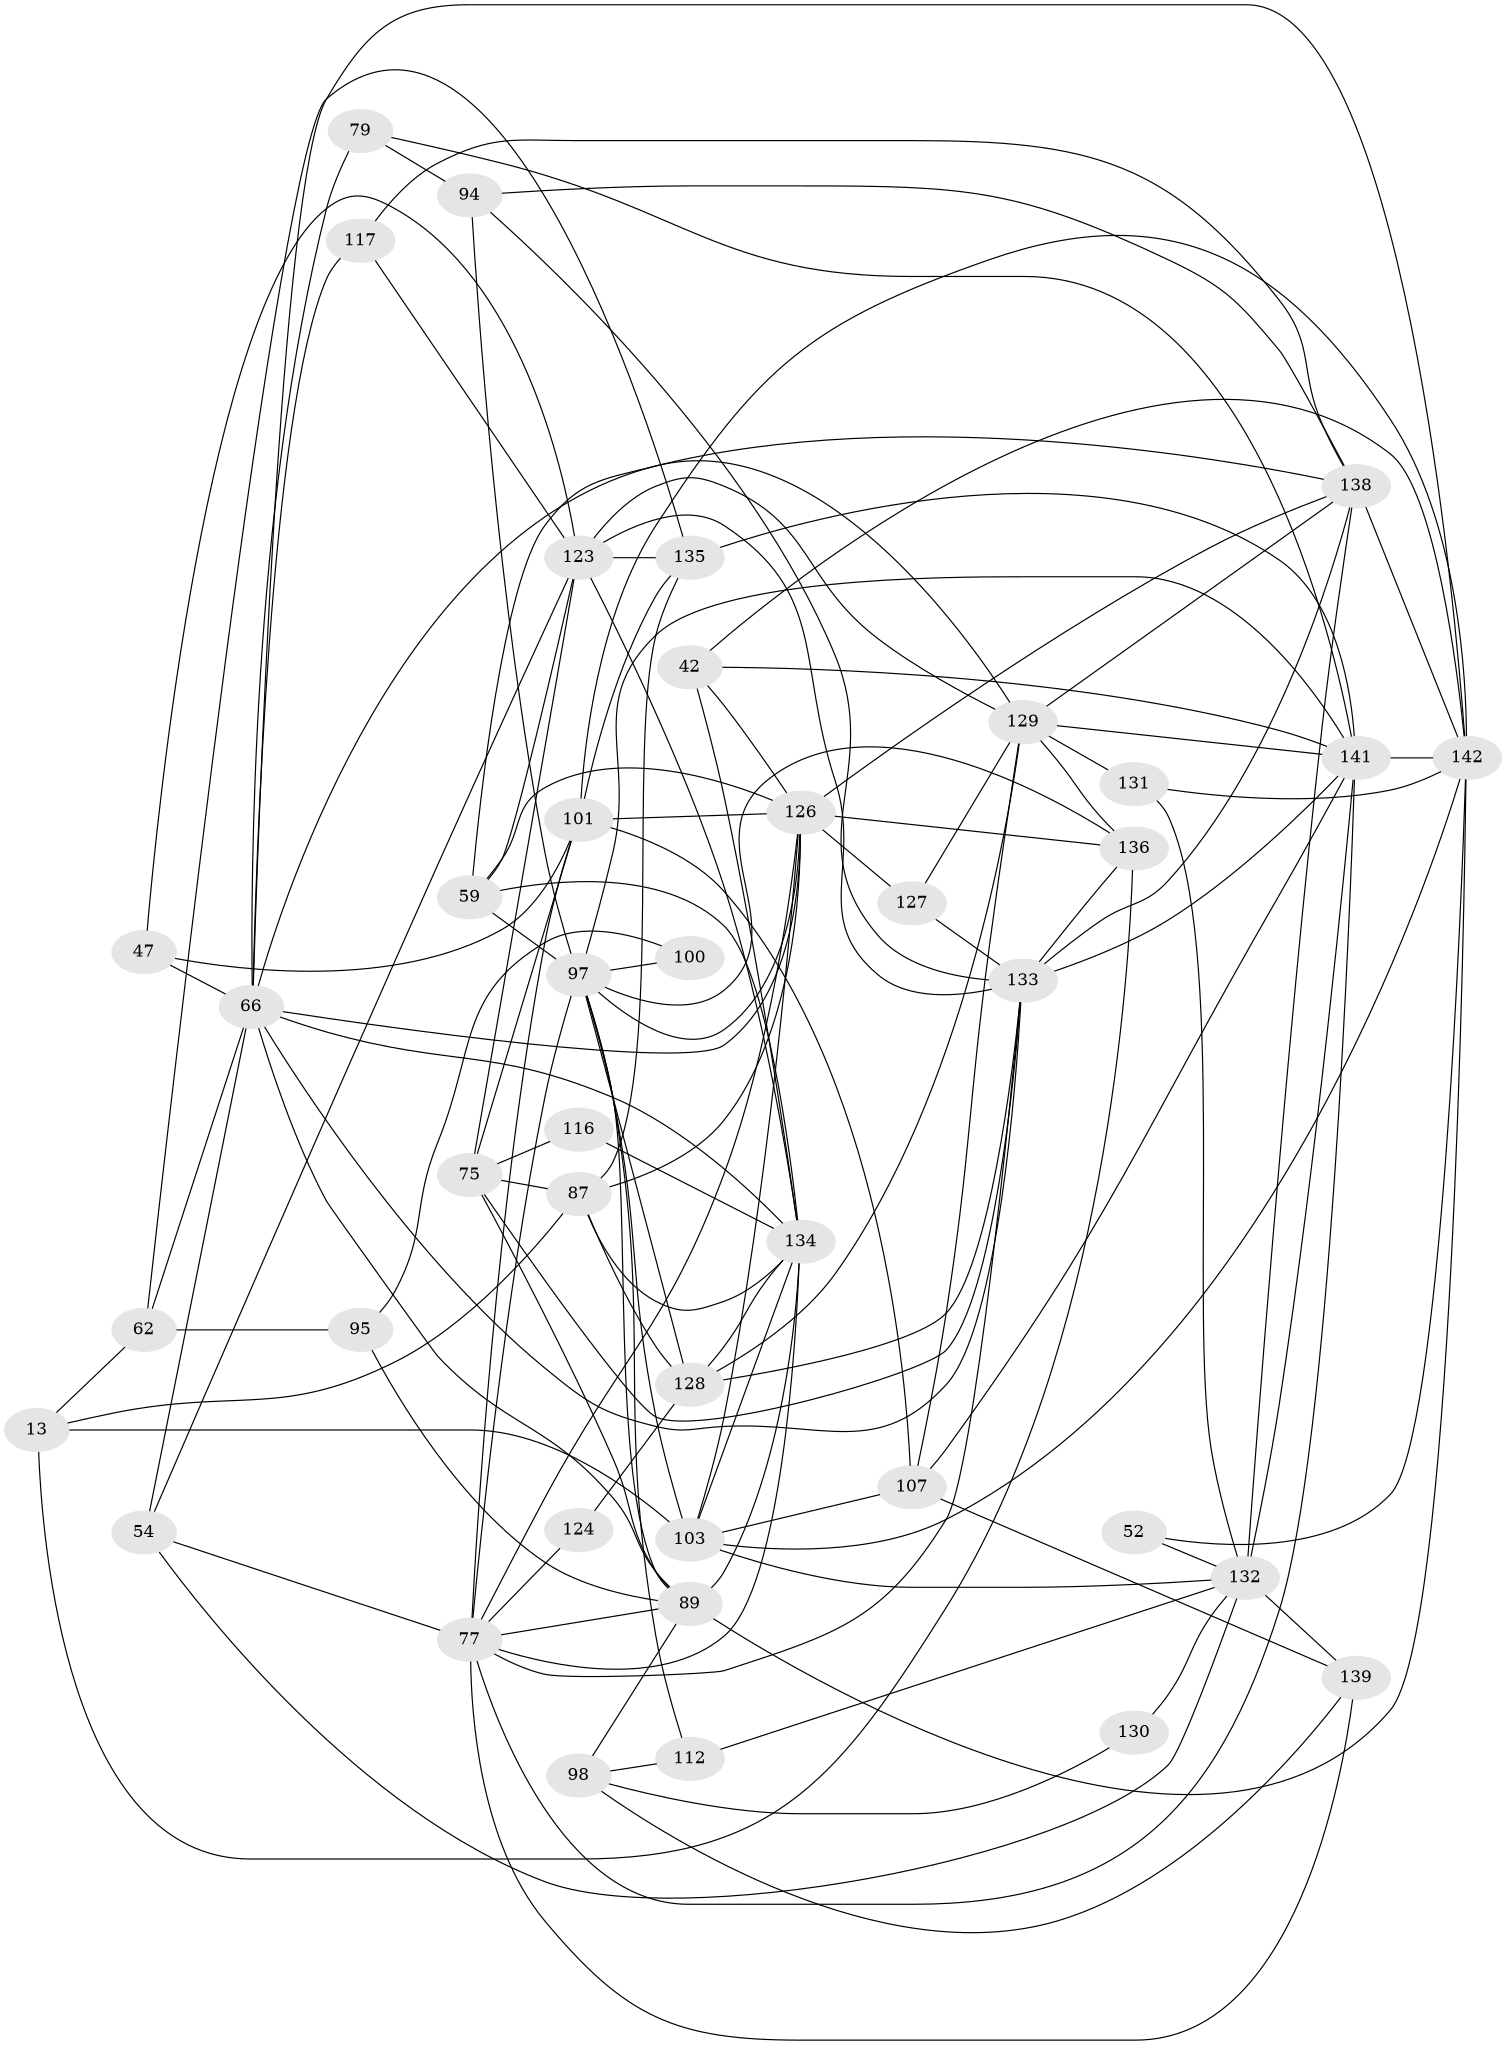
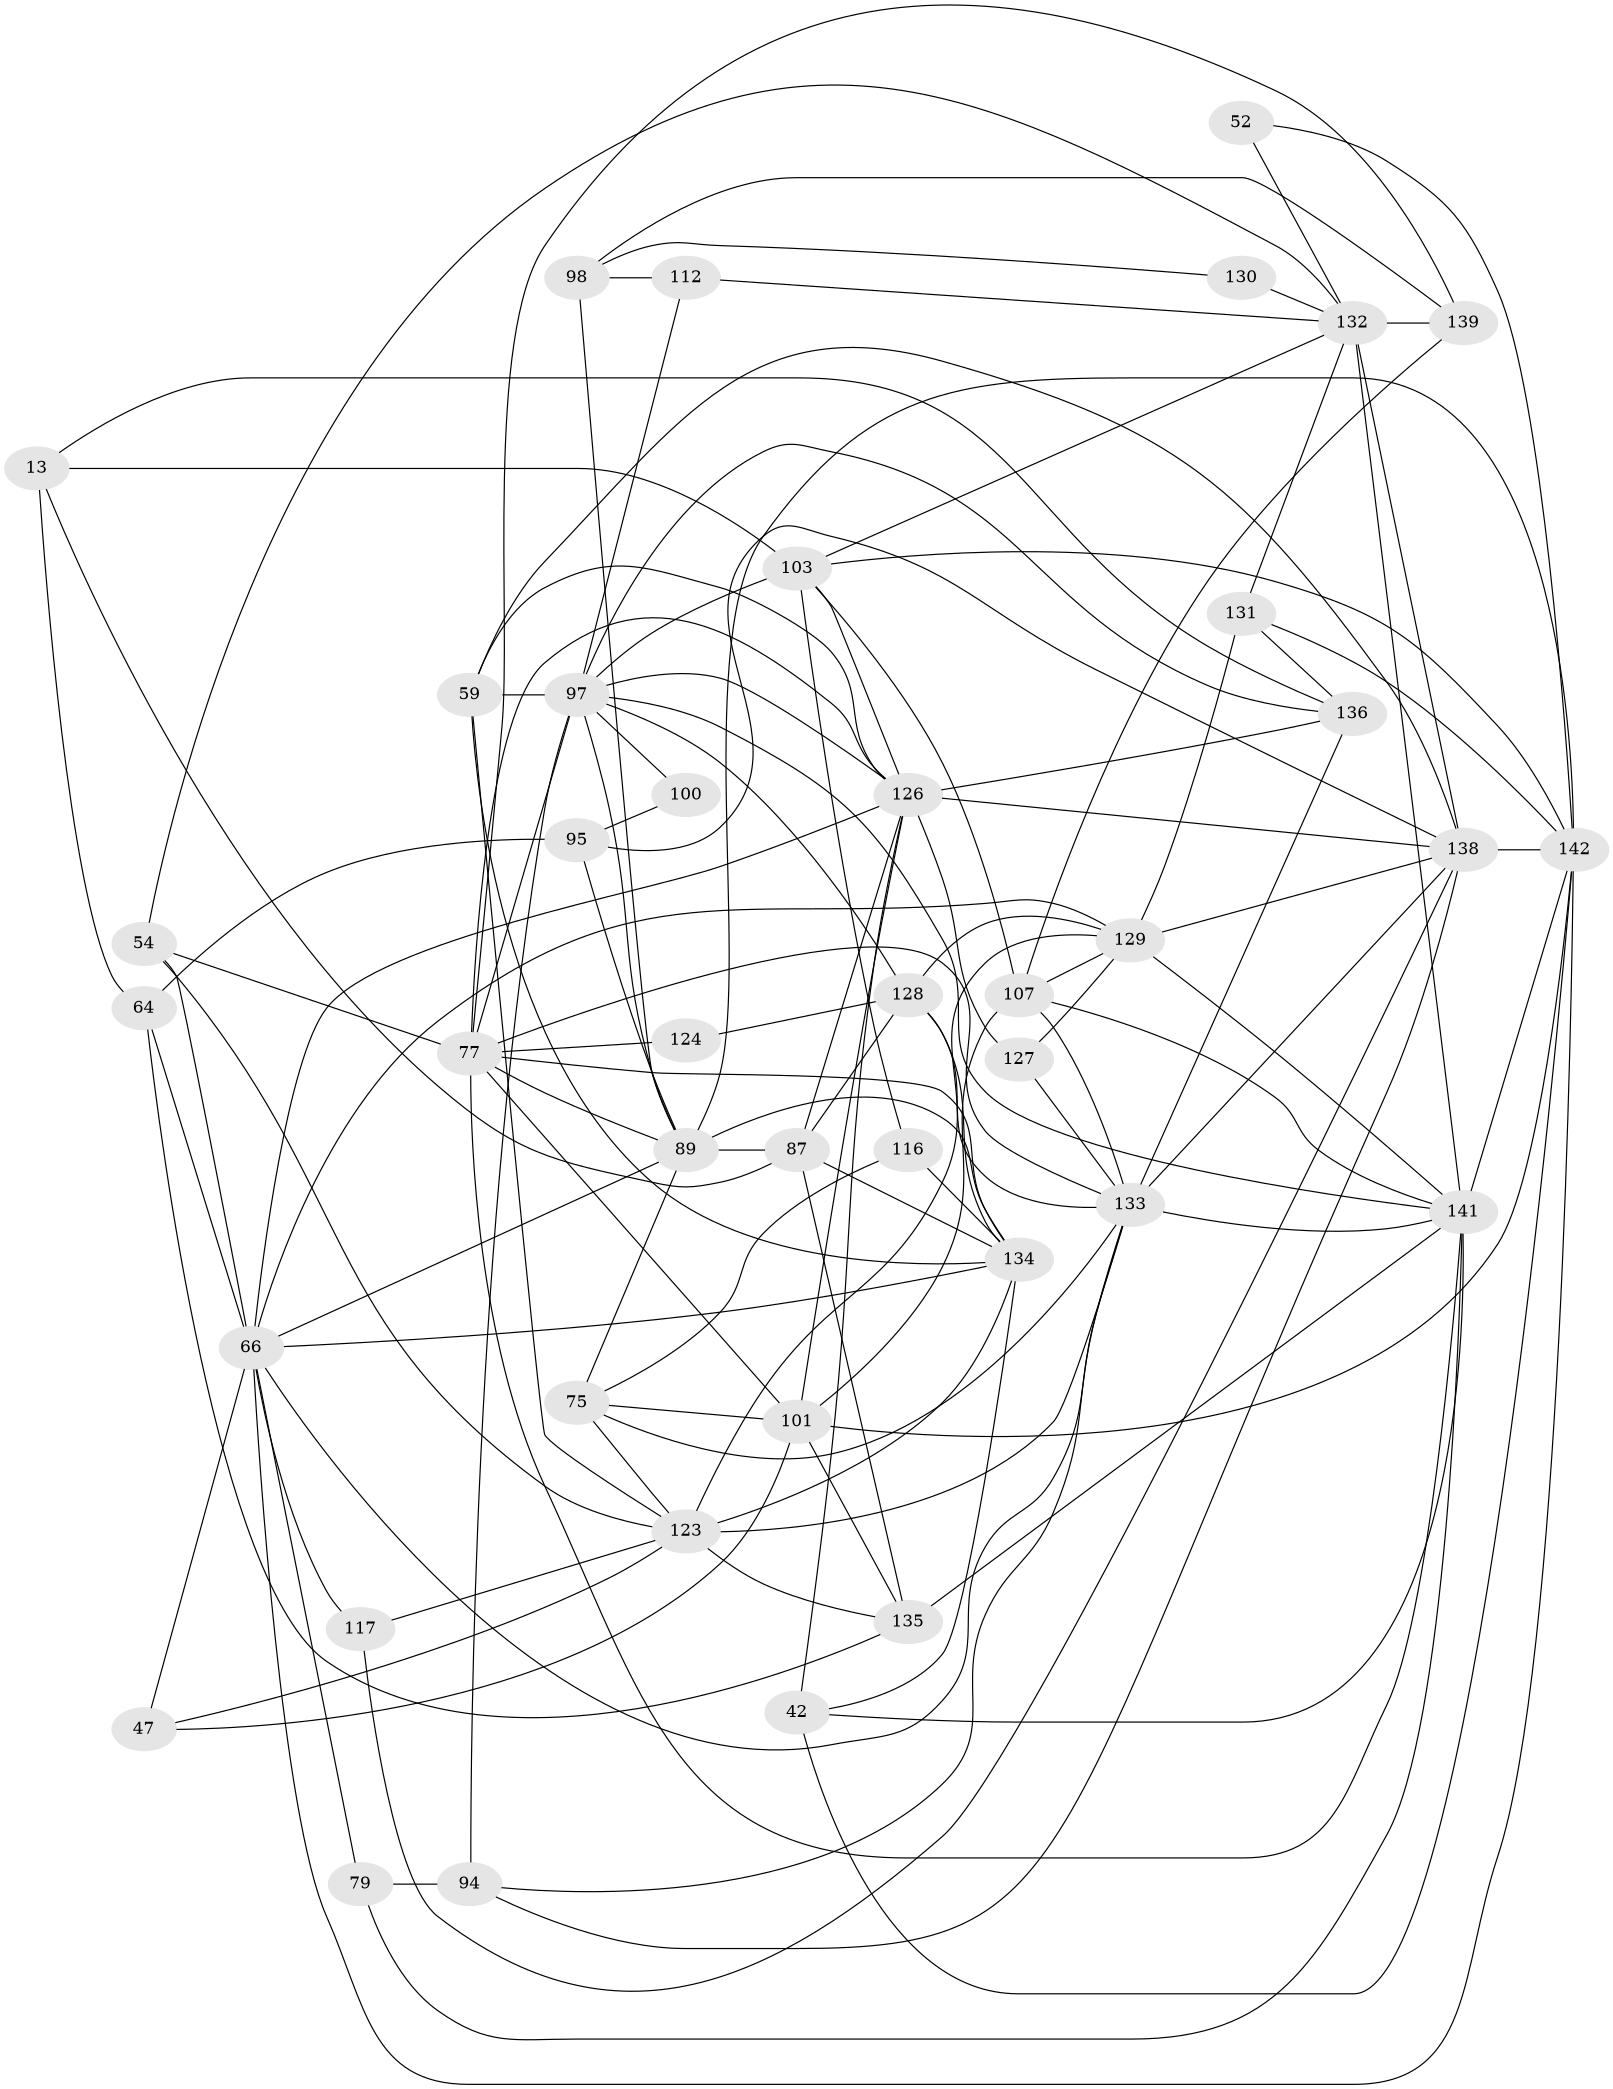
none -> (914, 564)
(1077, 786) -> (1297, 664)
none -> (1090, 1094)
(521, 1184) -> (742, 1150)
(144, 1330) -> (144, 1008)
(745, 1391) -> (842, 861)
